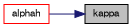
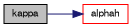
(62, 14) -> (60, 14)
